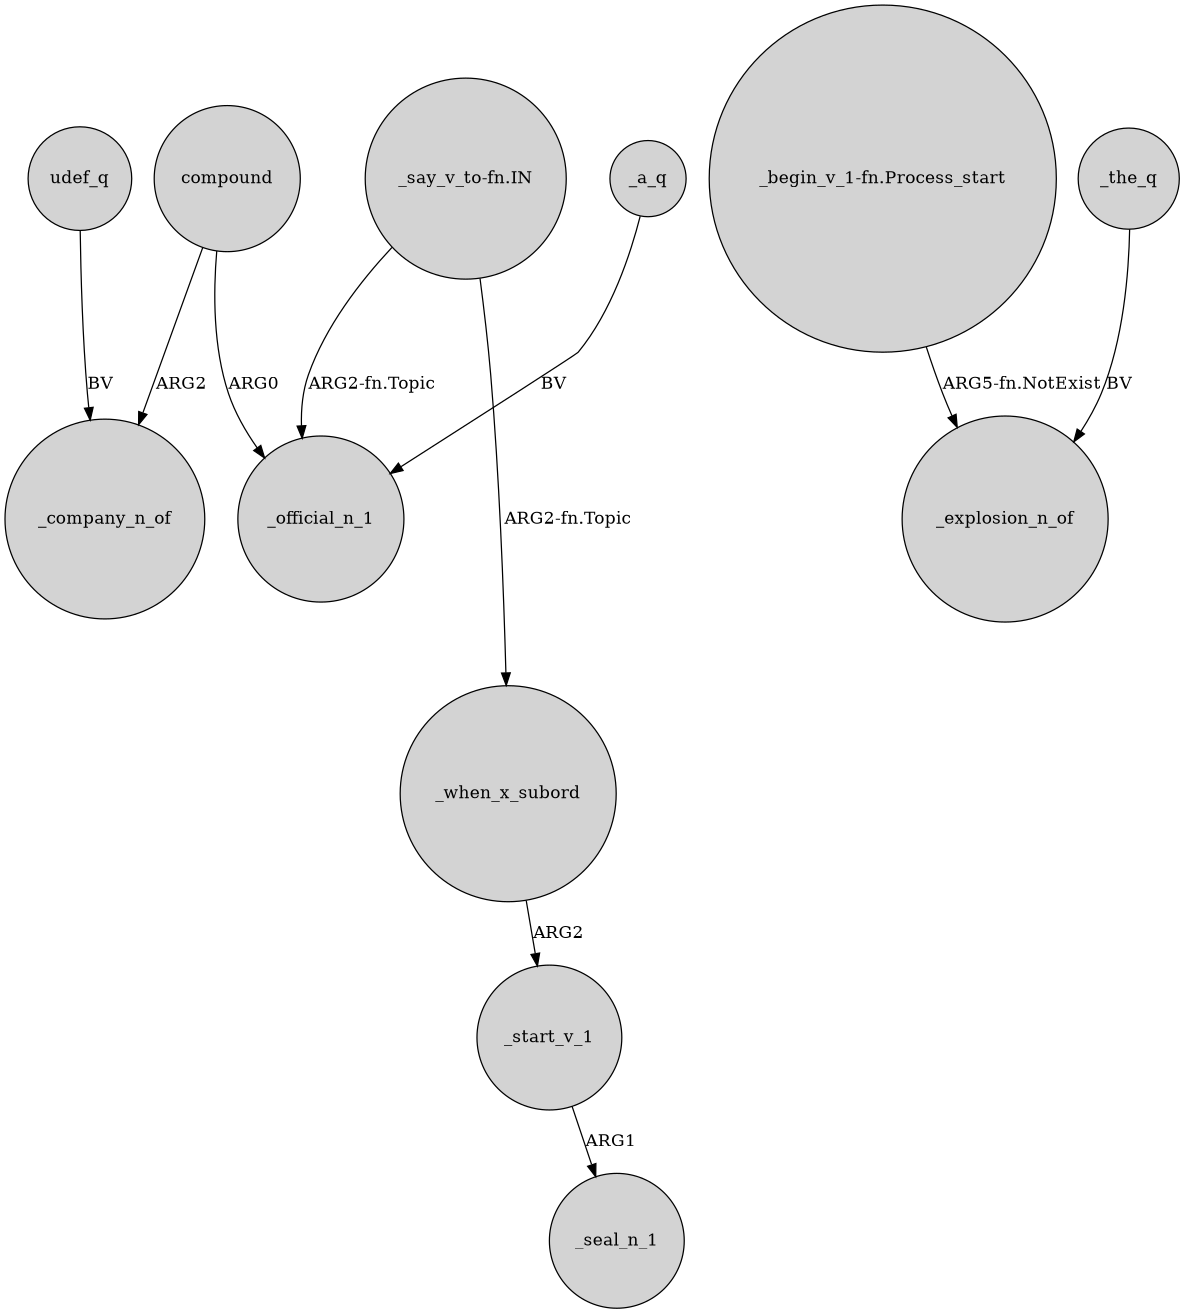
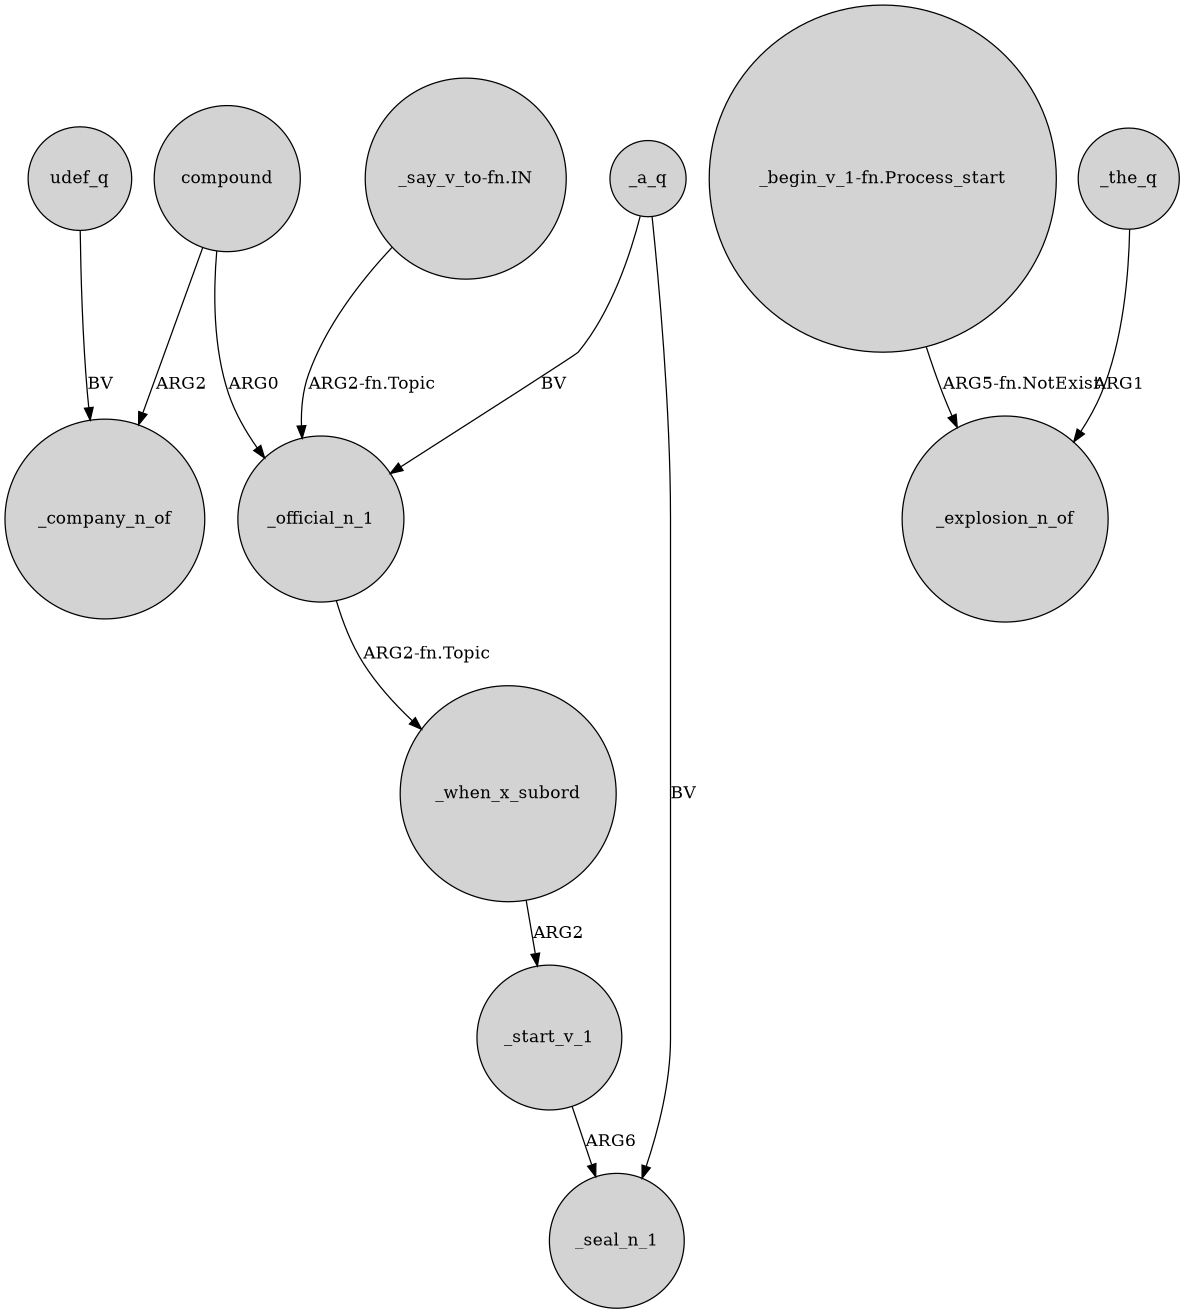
(1119, 384) -> (1119, 384)
(498, 475) -> (365, 666)
none -> (671, 693)
(611, 1142) -> (611, 1142)
